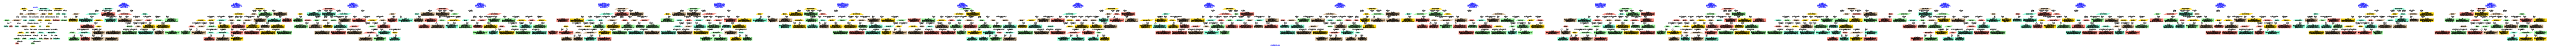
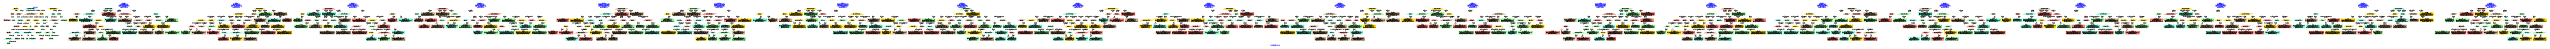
(21, 33) -> (47, 33)
(17, 35) -> (45, 36)
